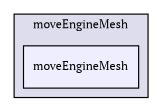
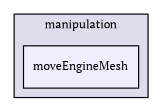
(81, 25) -> (81, 25)
